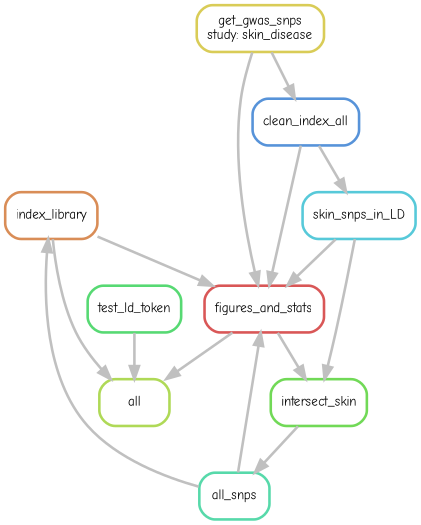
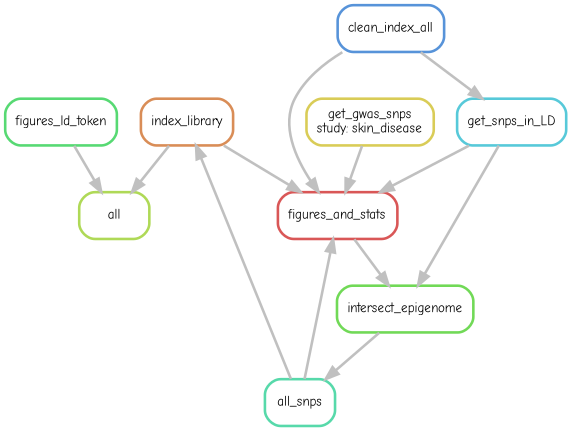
(280, 70) -> none
(359, 216) -> (512, 122)
(134, 309) -> (61, 122)
(205, 352) -> none
(319, 403) -> (405, 309)
